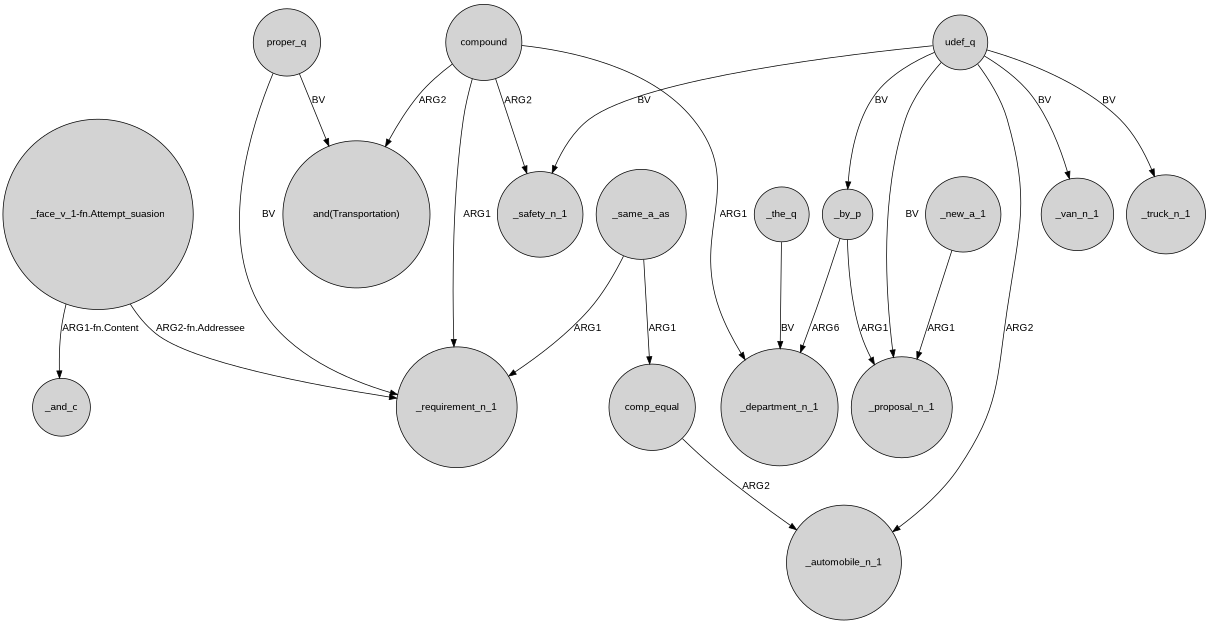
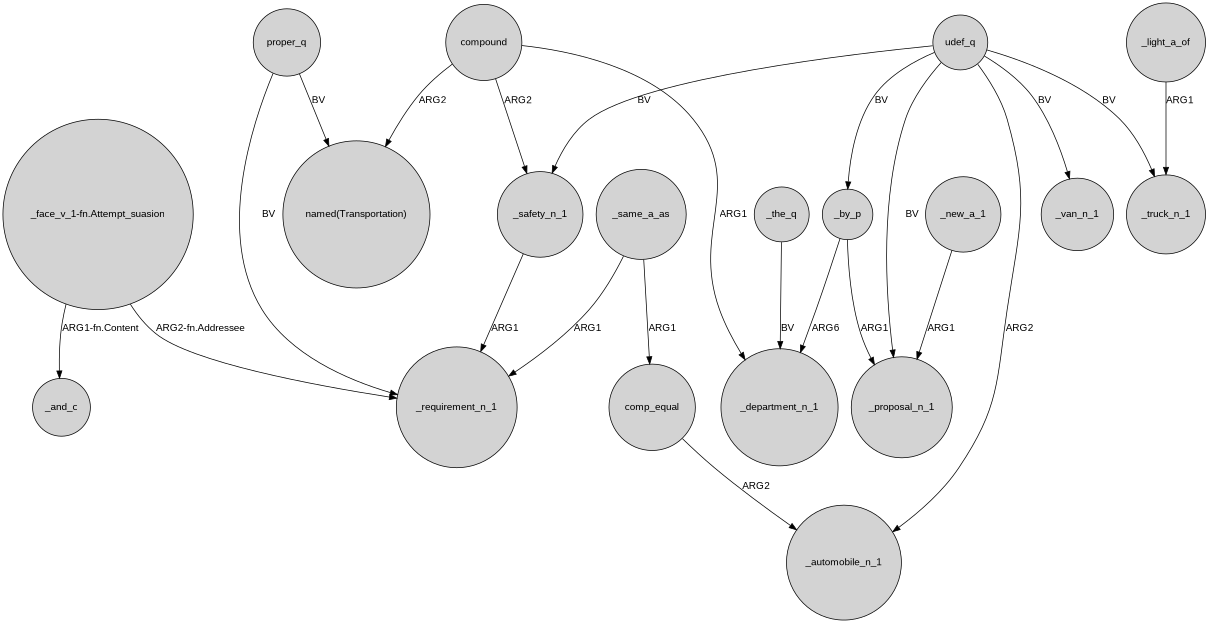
none -> (1166, 42)
(455, 208) -> (503, 299)
(356, 214) -> (356, 214)
